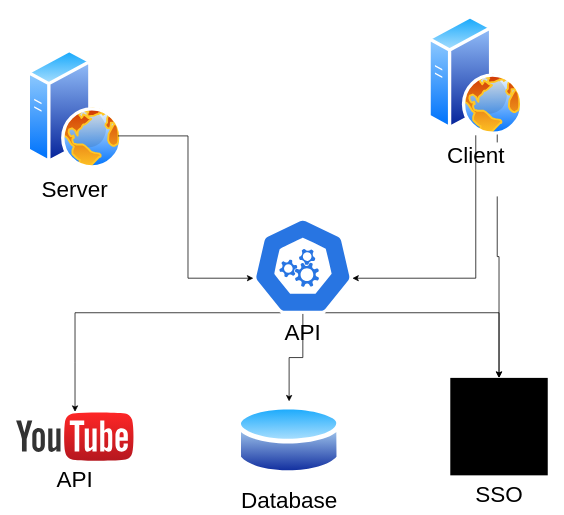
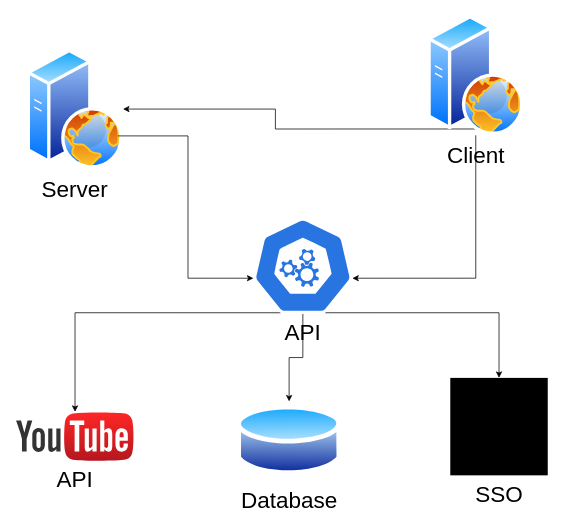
(497, 253) -> (275, 120)
